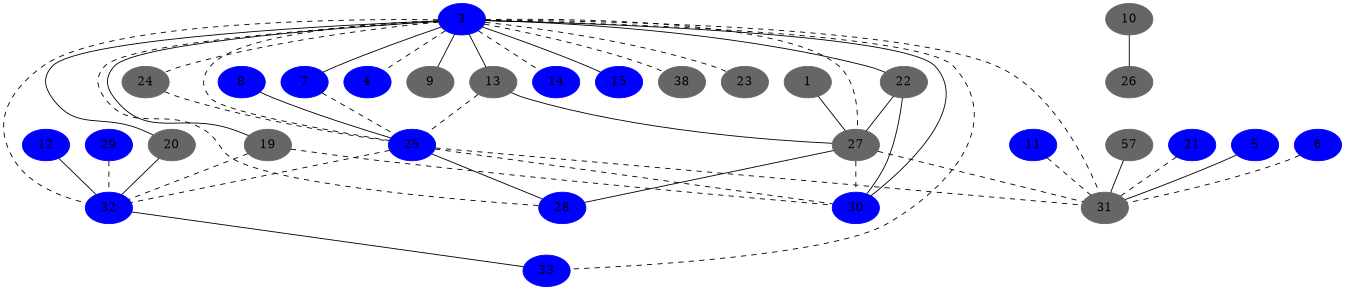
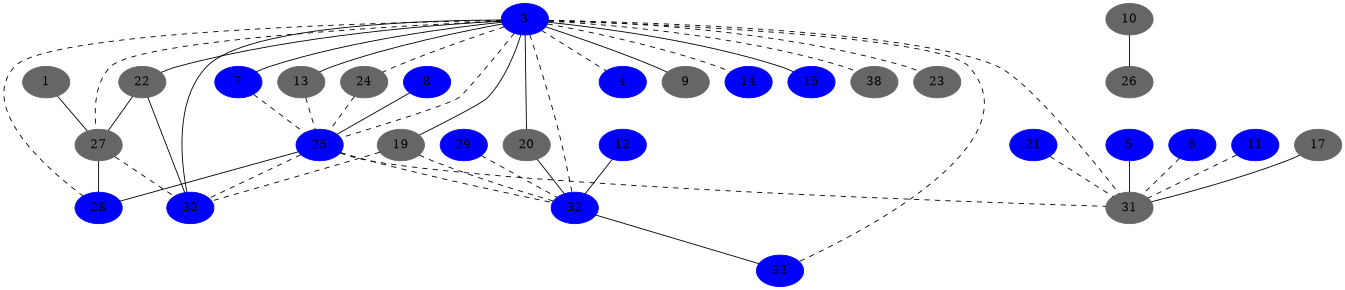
(670, 128) -> none
(1129, 145) -> (1318, 145)
(980, 177) -> none
